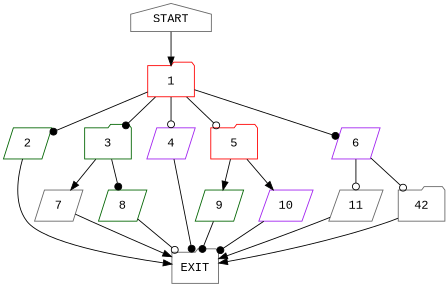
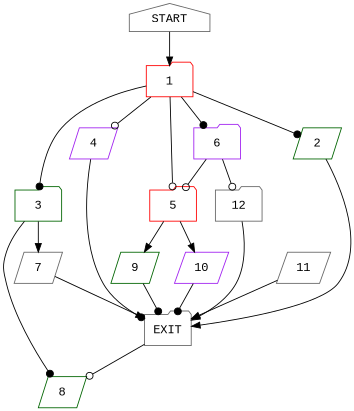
(356, 143) -> (217, 143)
(356, 171) -> (197, 172)
(422, 206) -> (239, 206)
(155, 233) -> (119, 359)
